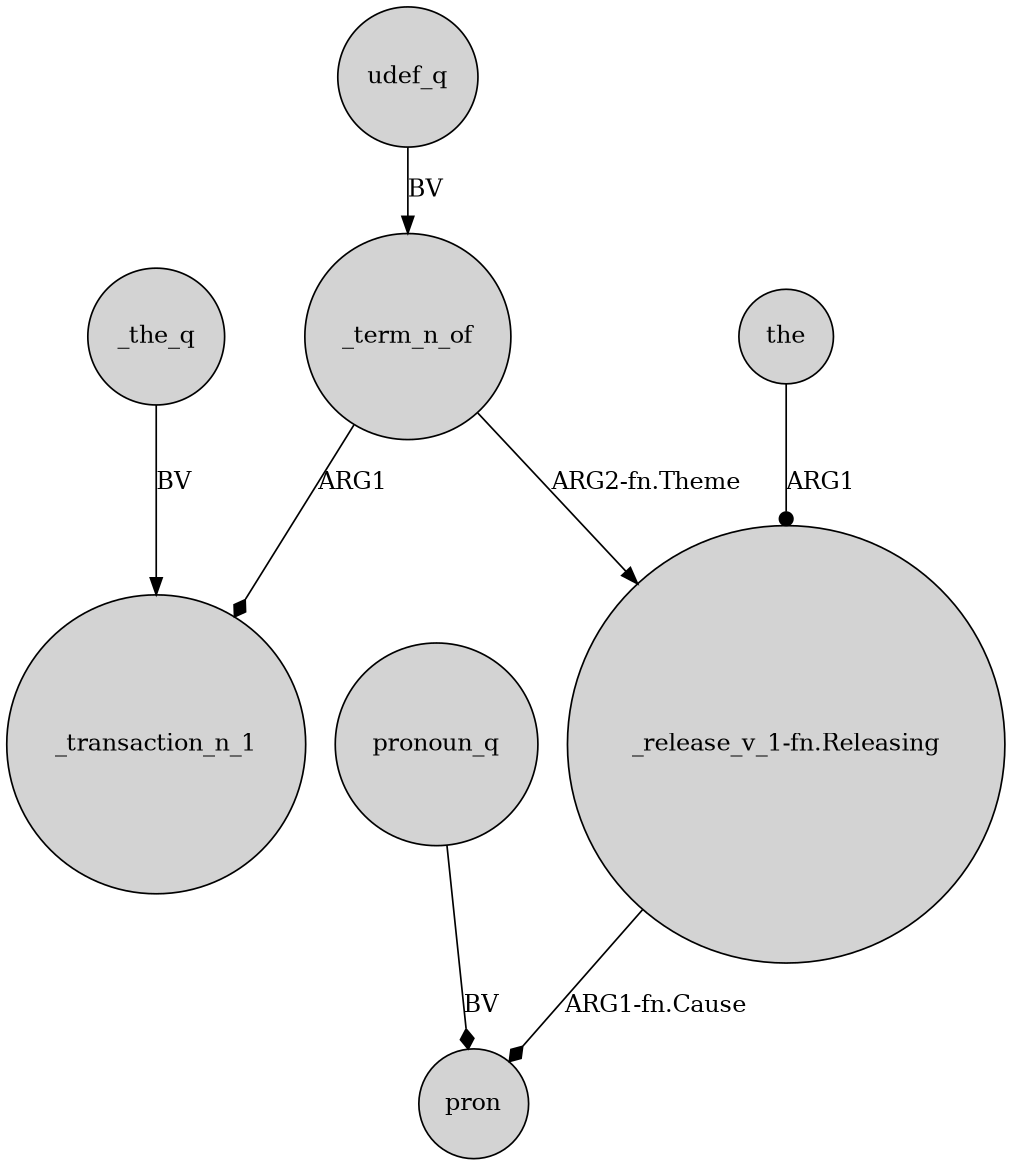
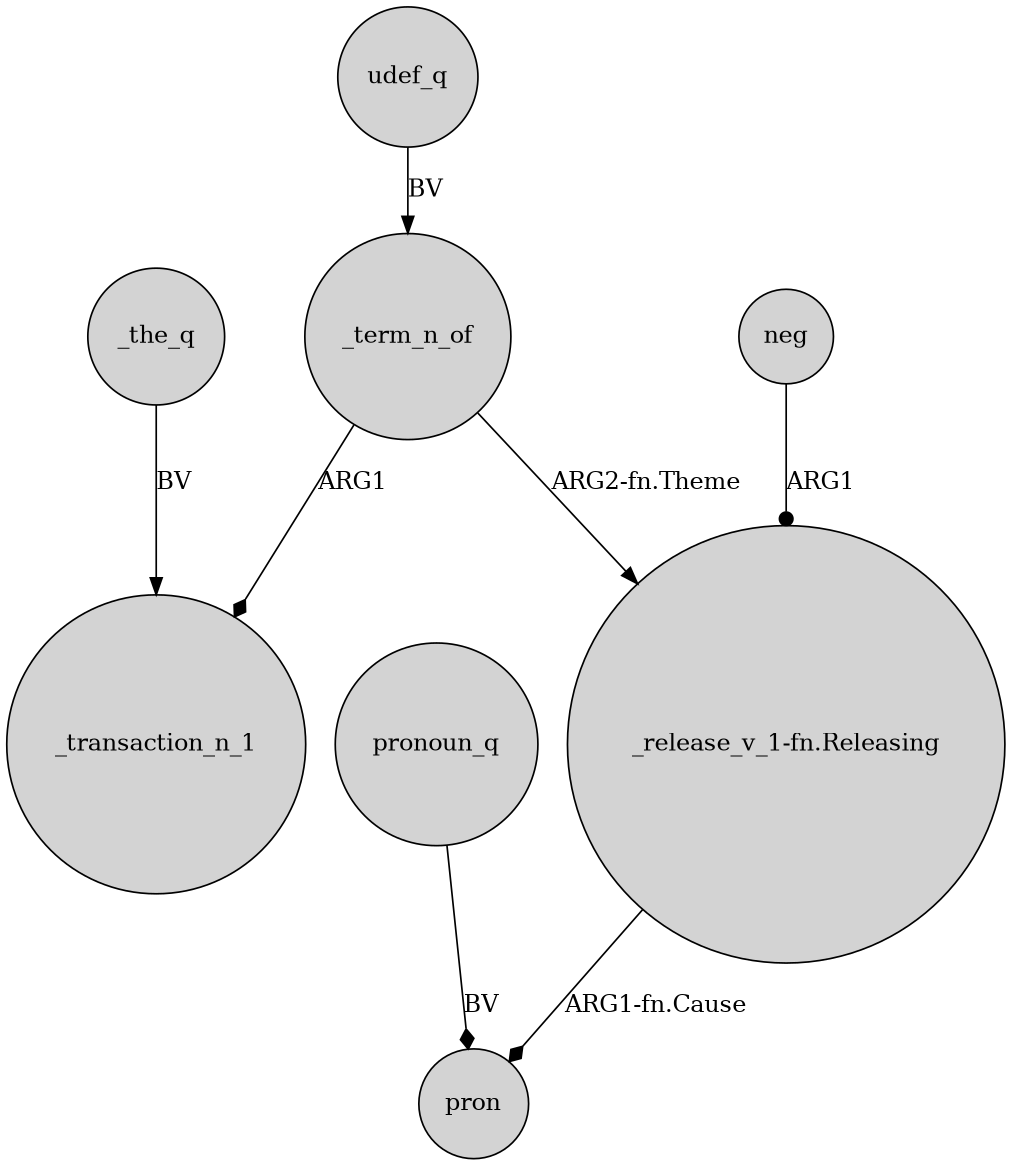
(786, 337) -> (786, 337)
